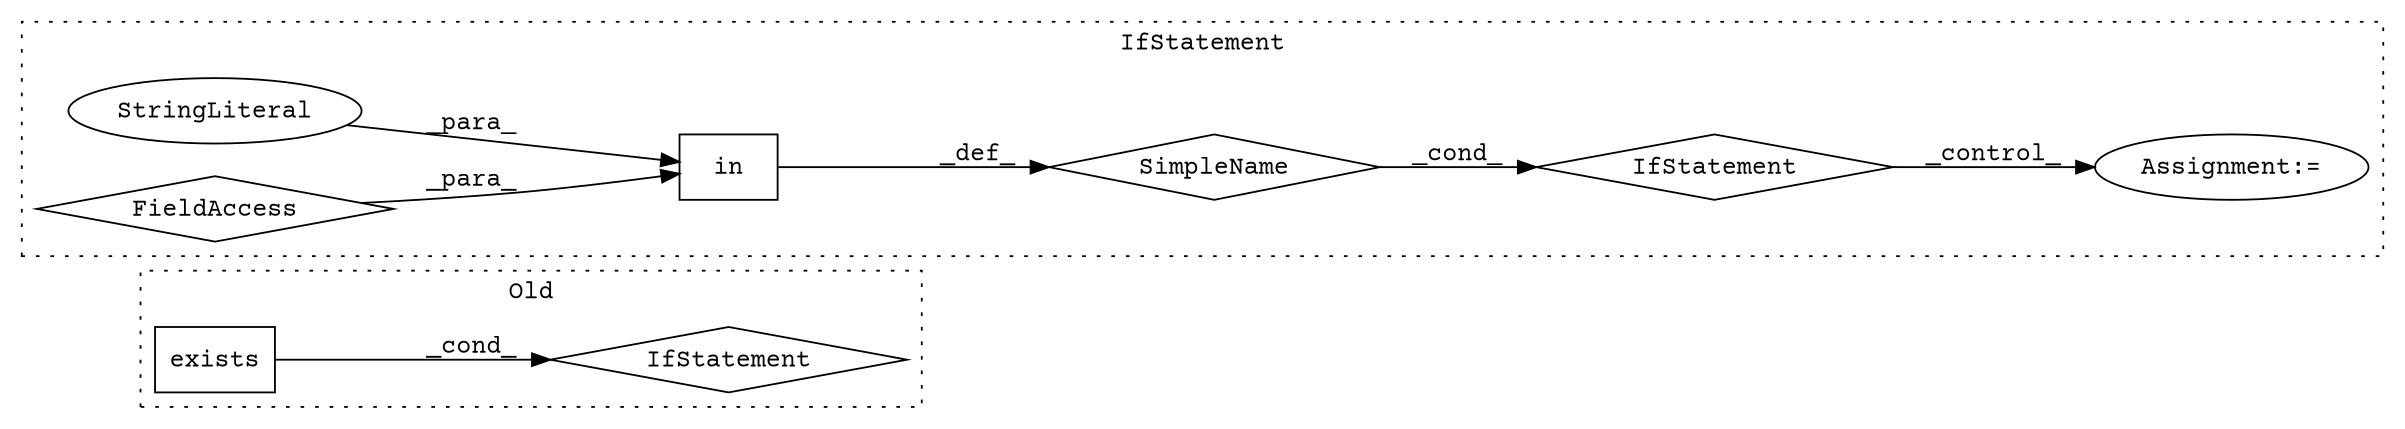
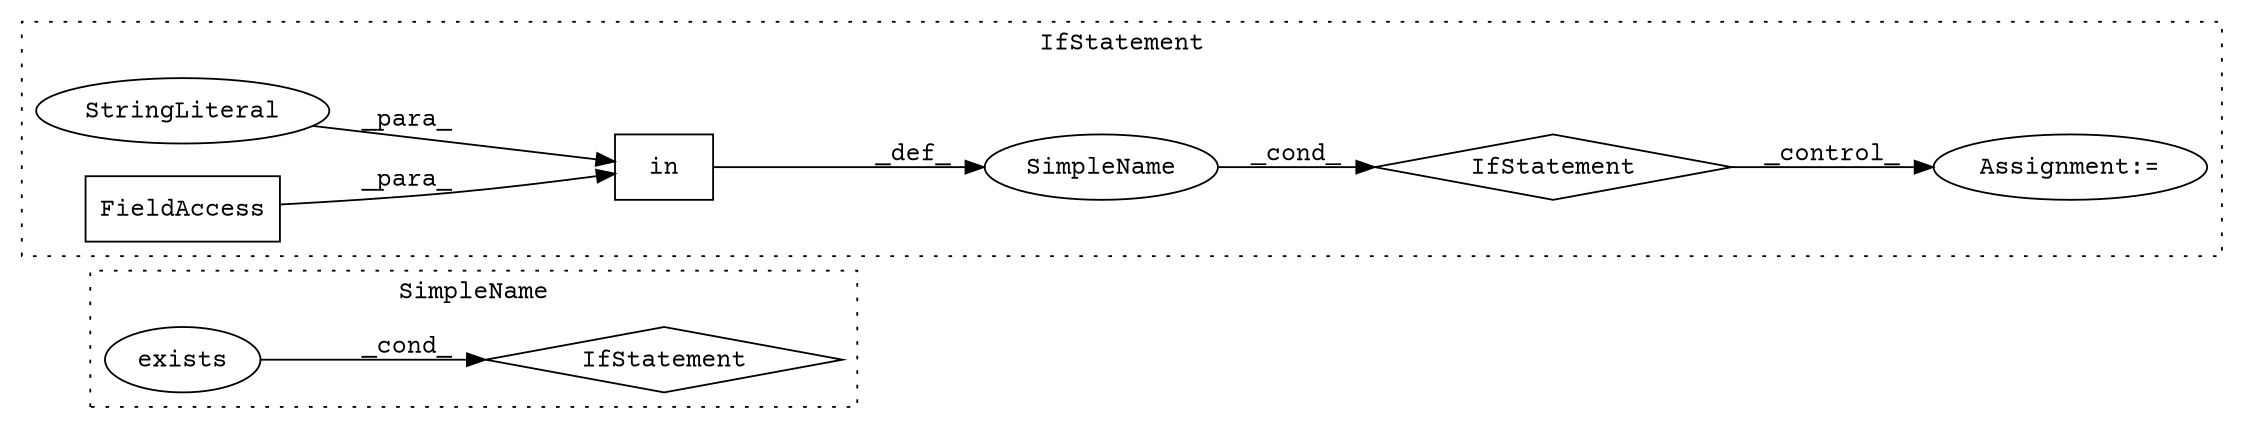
(1214, 167) -> (1101, 167)
(215, 209) -> (183, 209)
(531, 292) -> (474, 292)
(215, 360) -> (183, 360)
